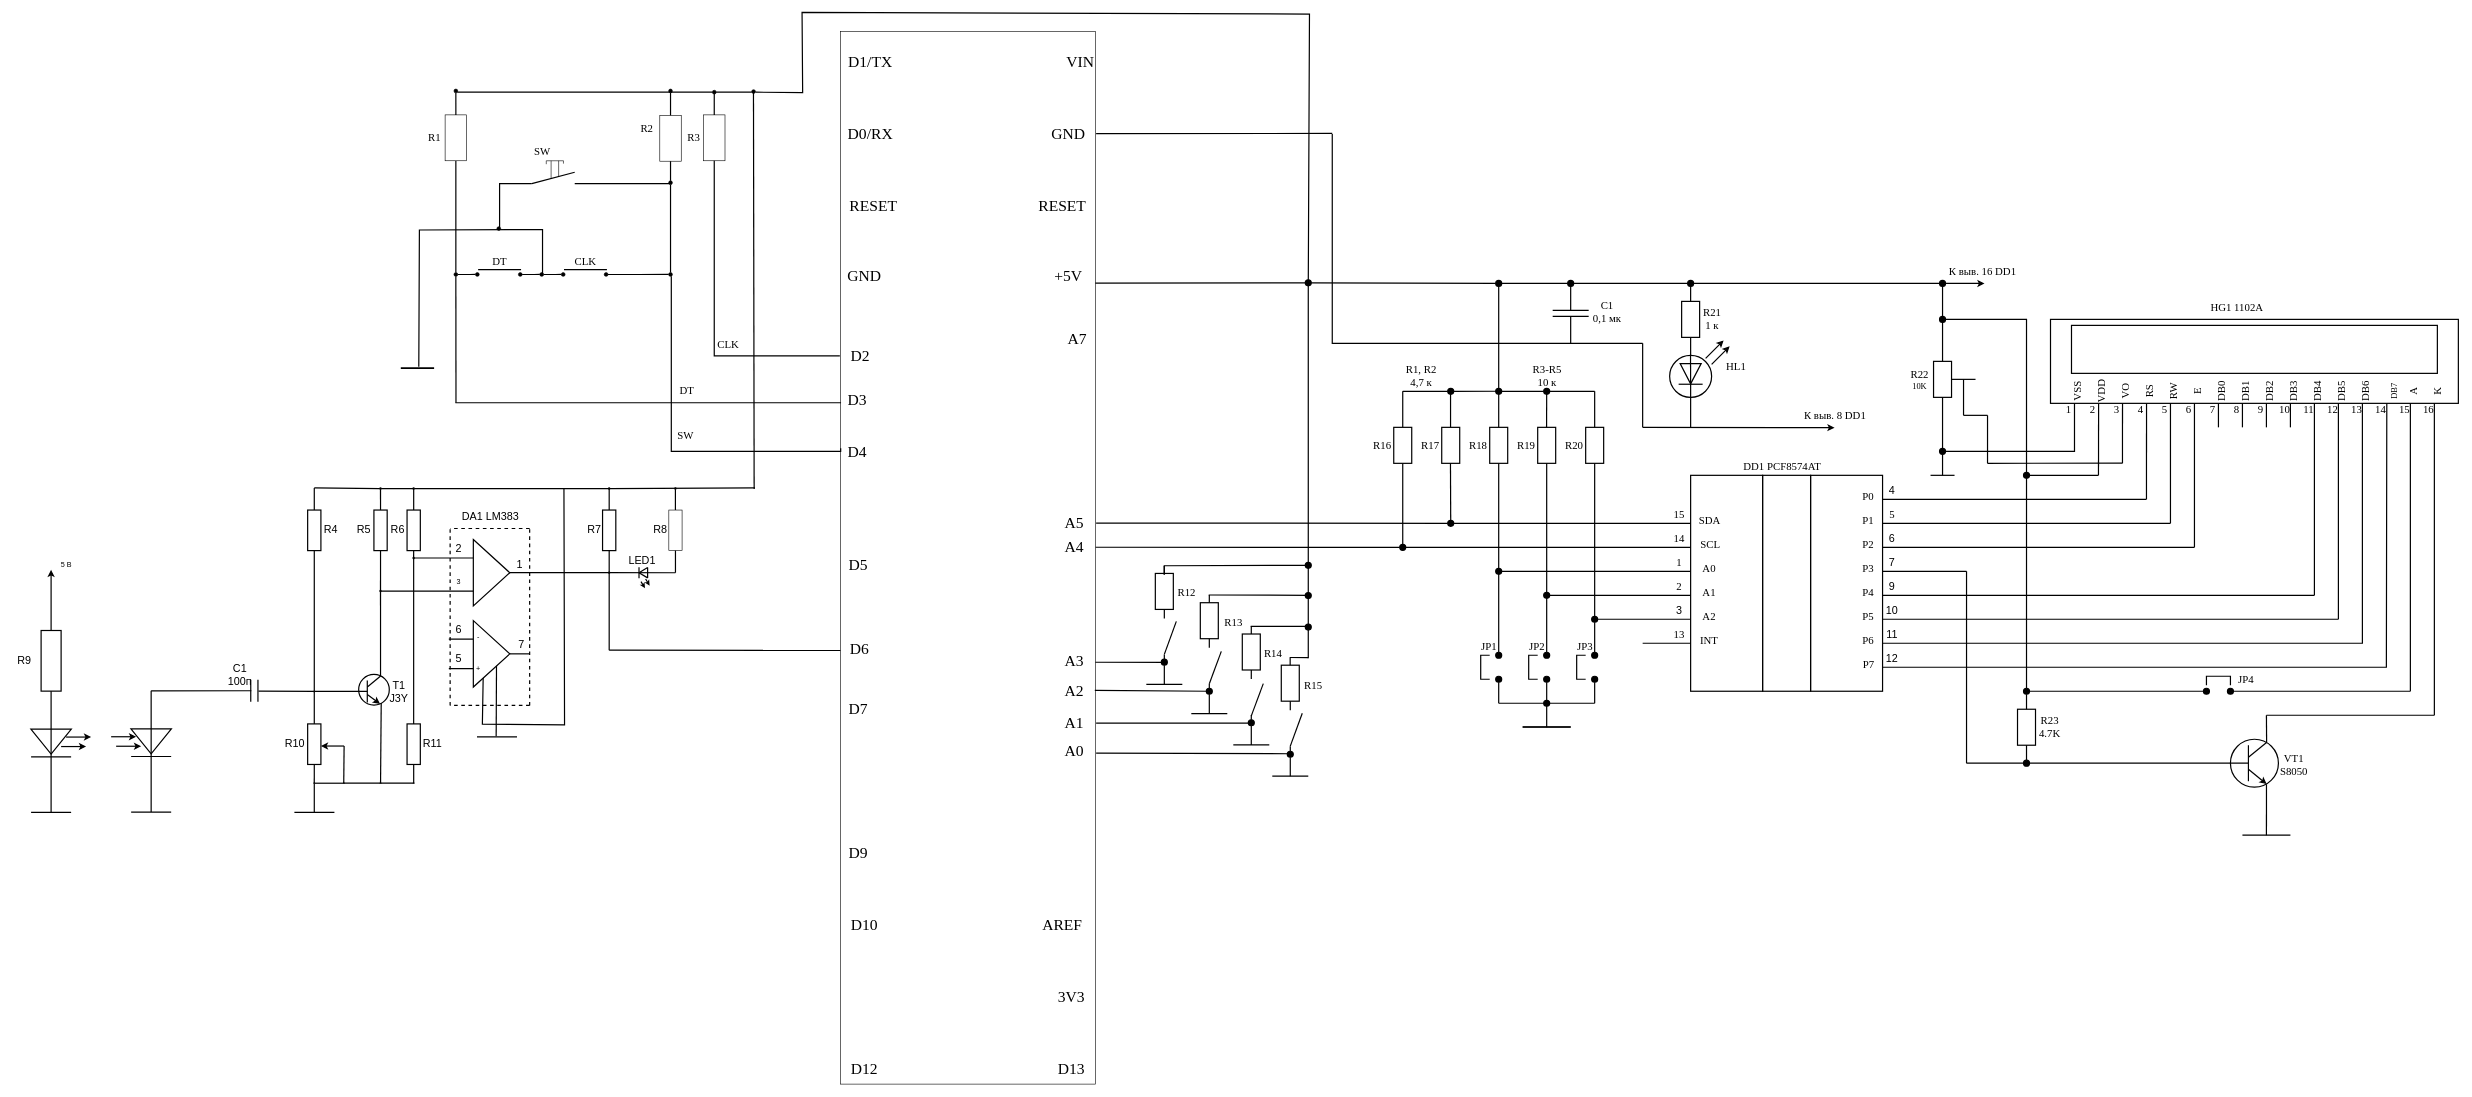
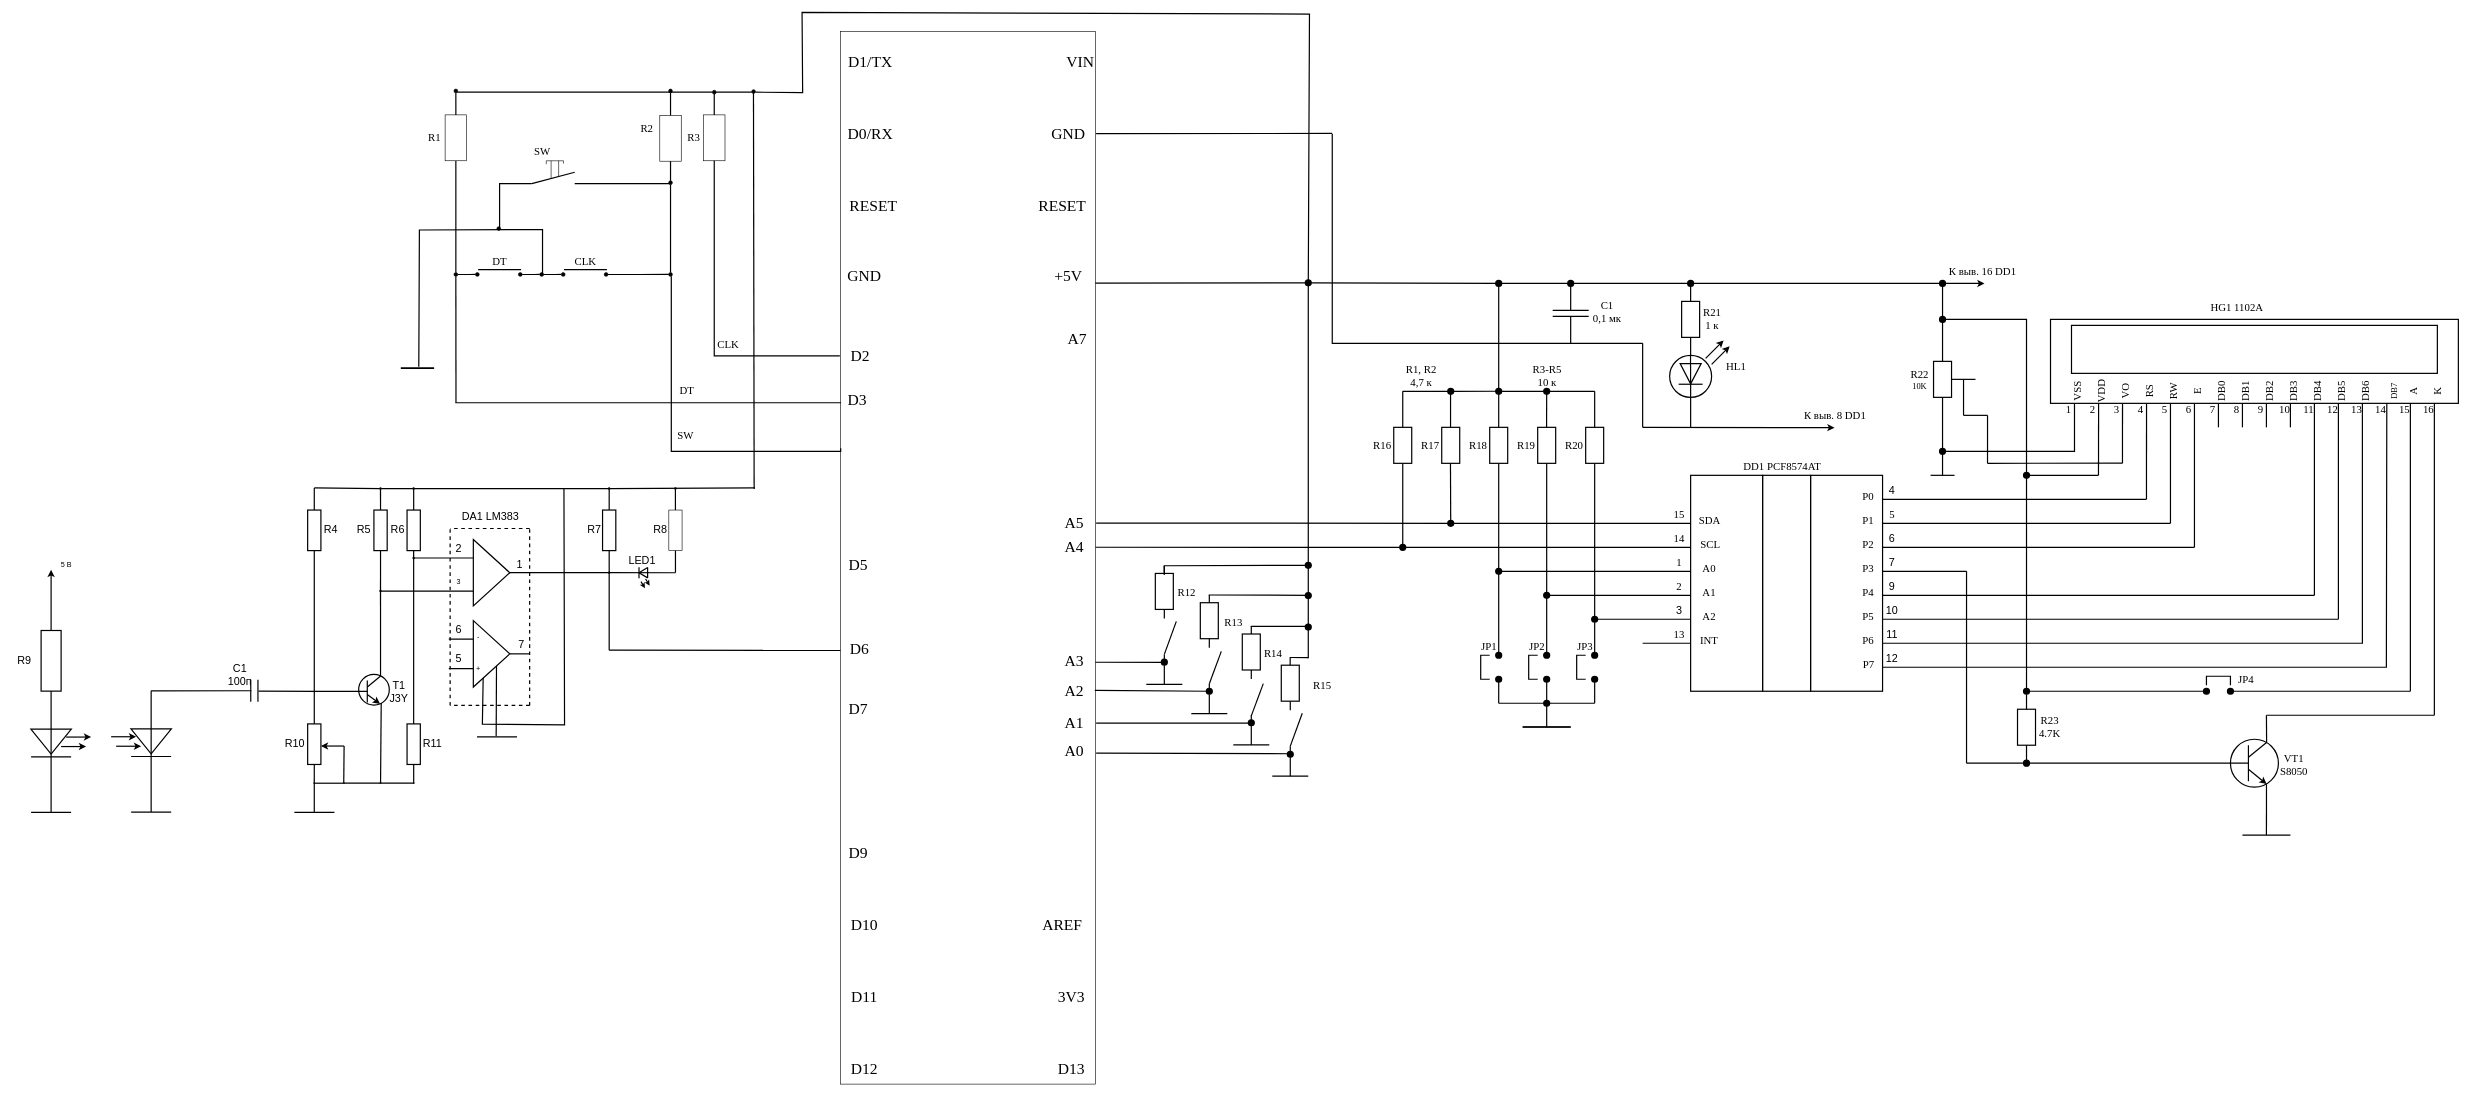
(857, 452) -> none
(1313, 686) -> (1322, 686)
none -> (864, 998)
